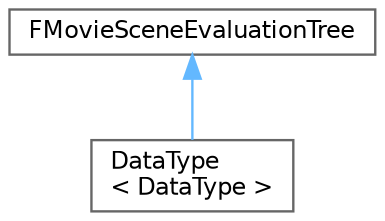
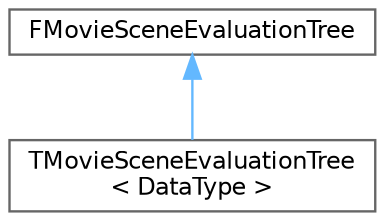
(192, 176) -> (192, 176)
